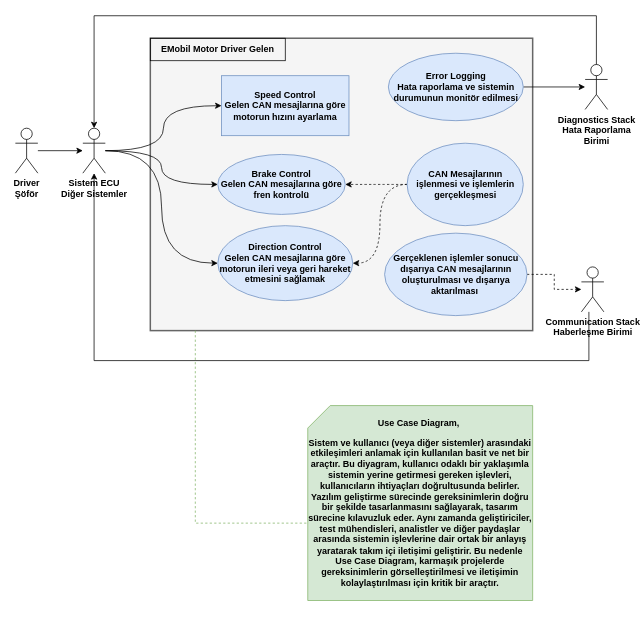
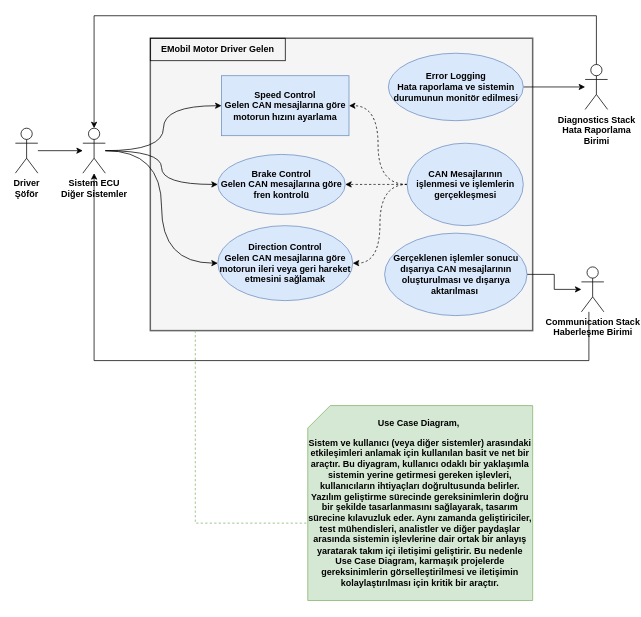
none -> (383, 170)
(554, 278) -> (554, 278)
